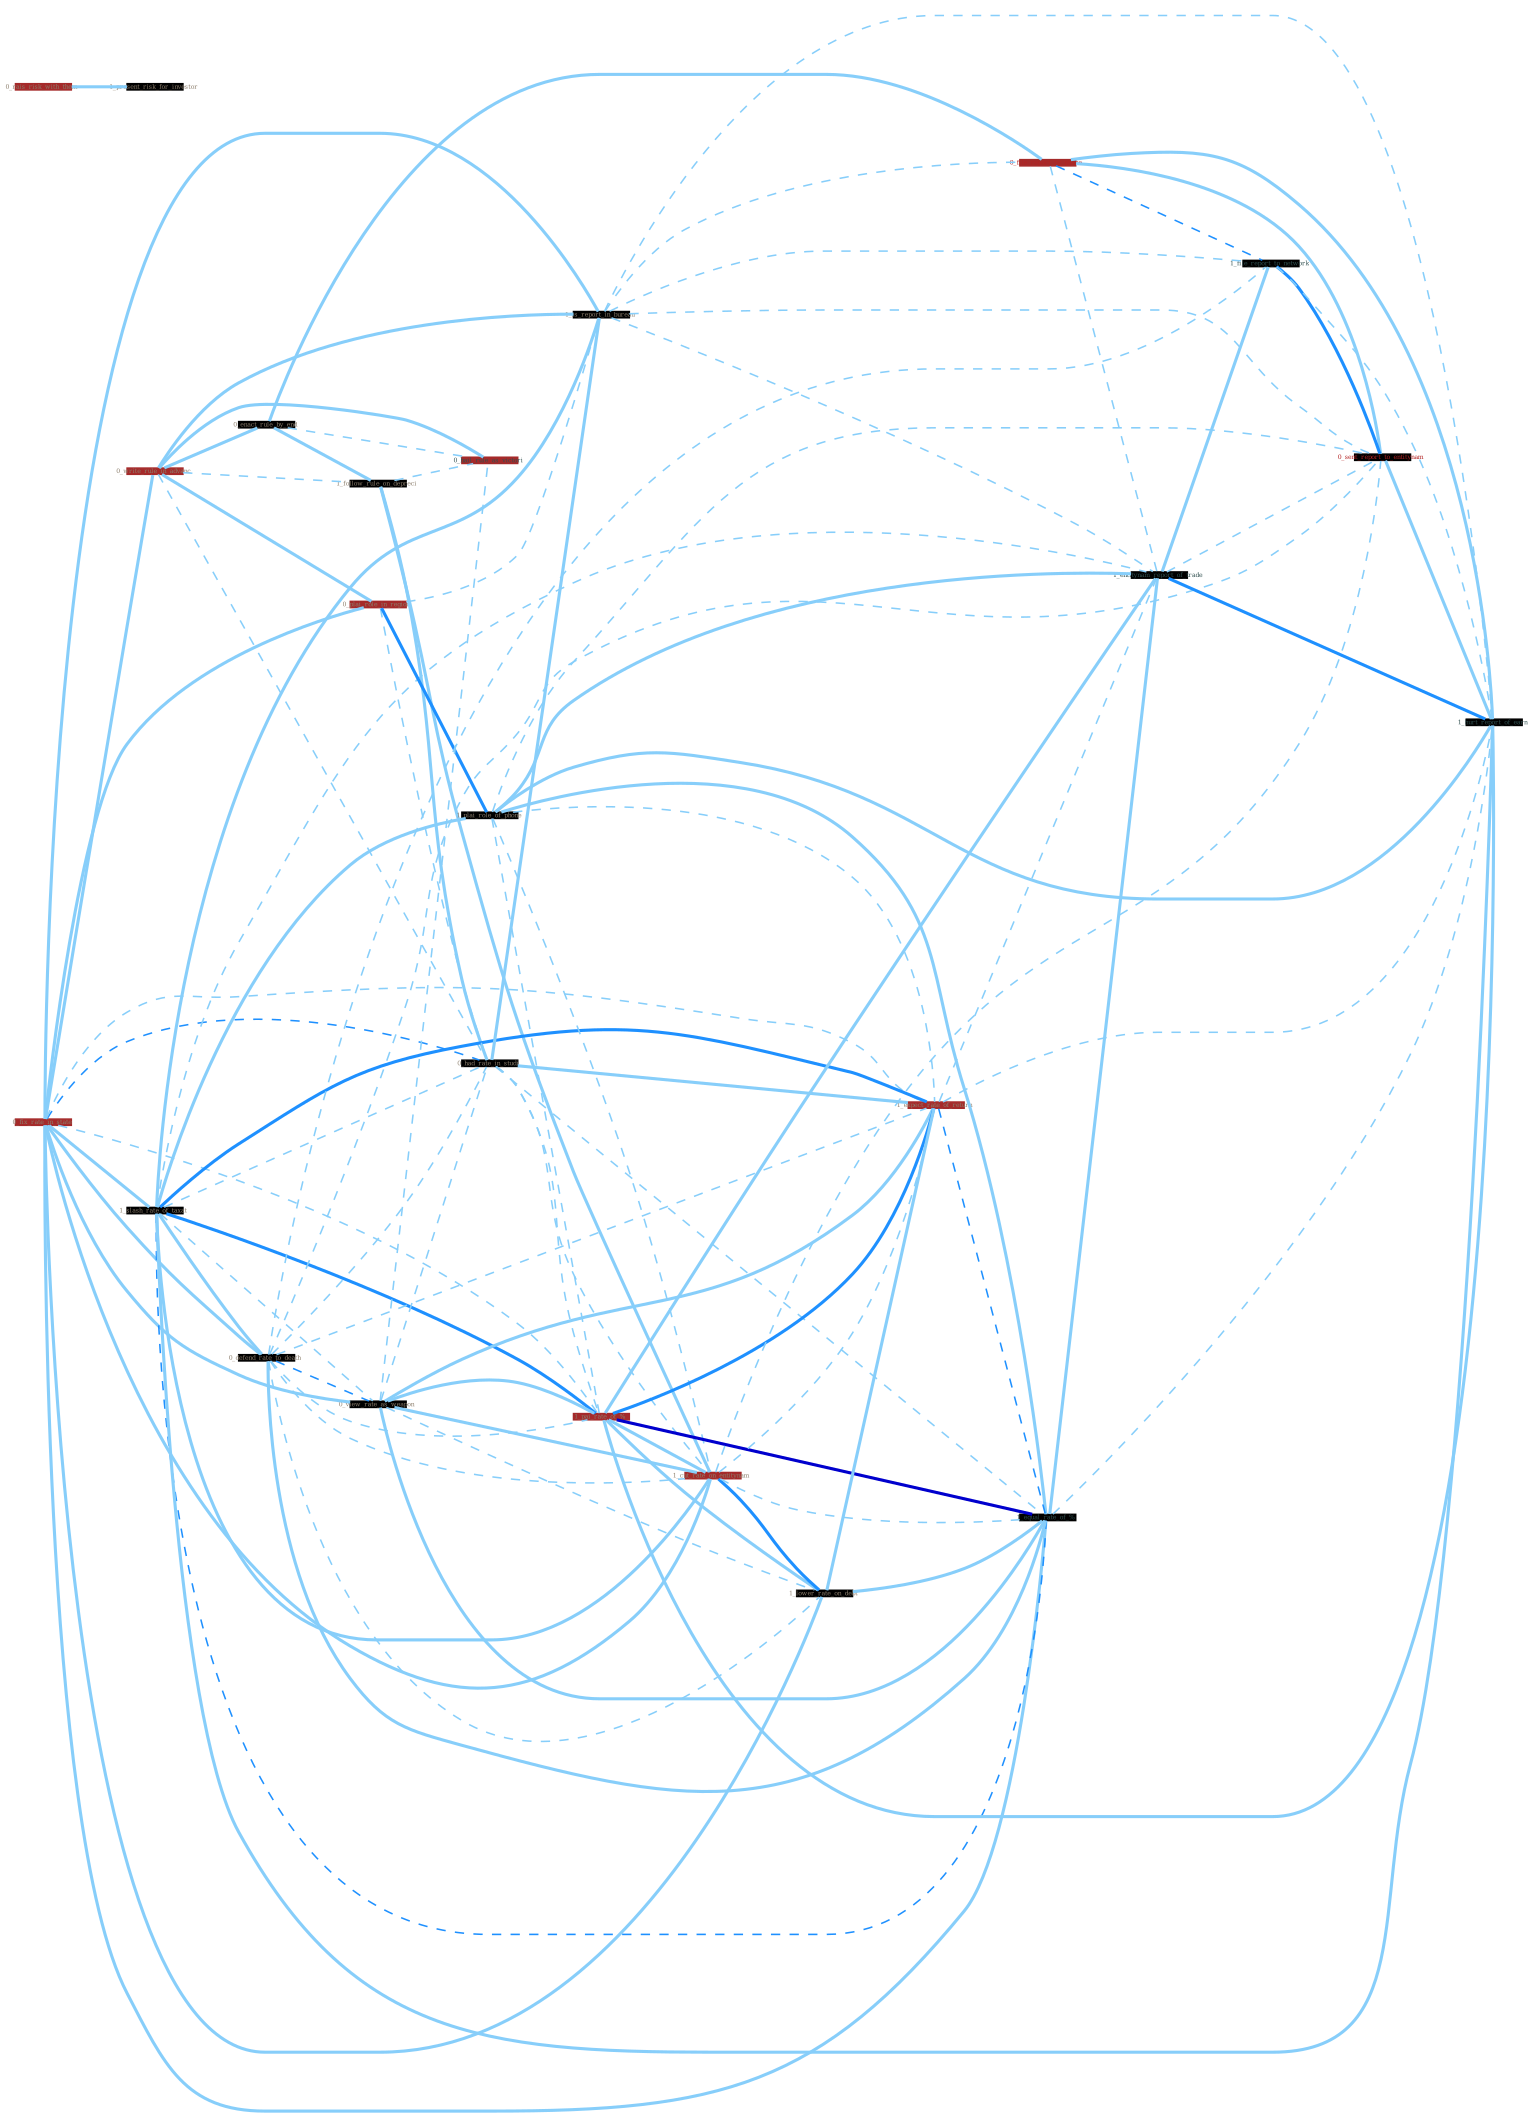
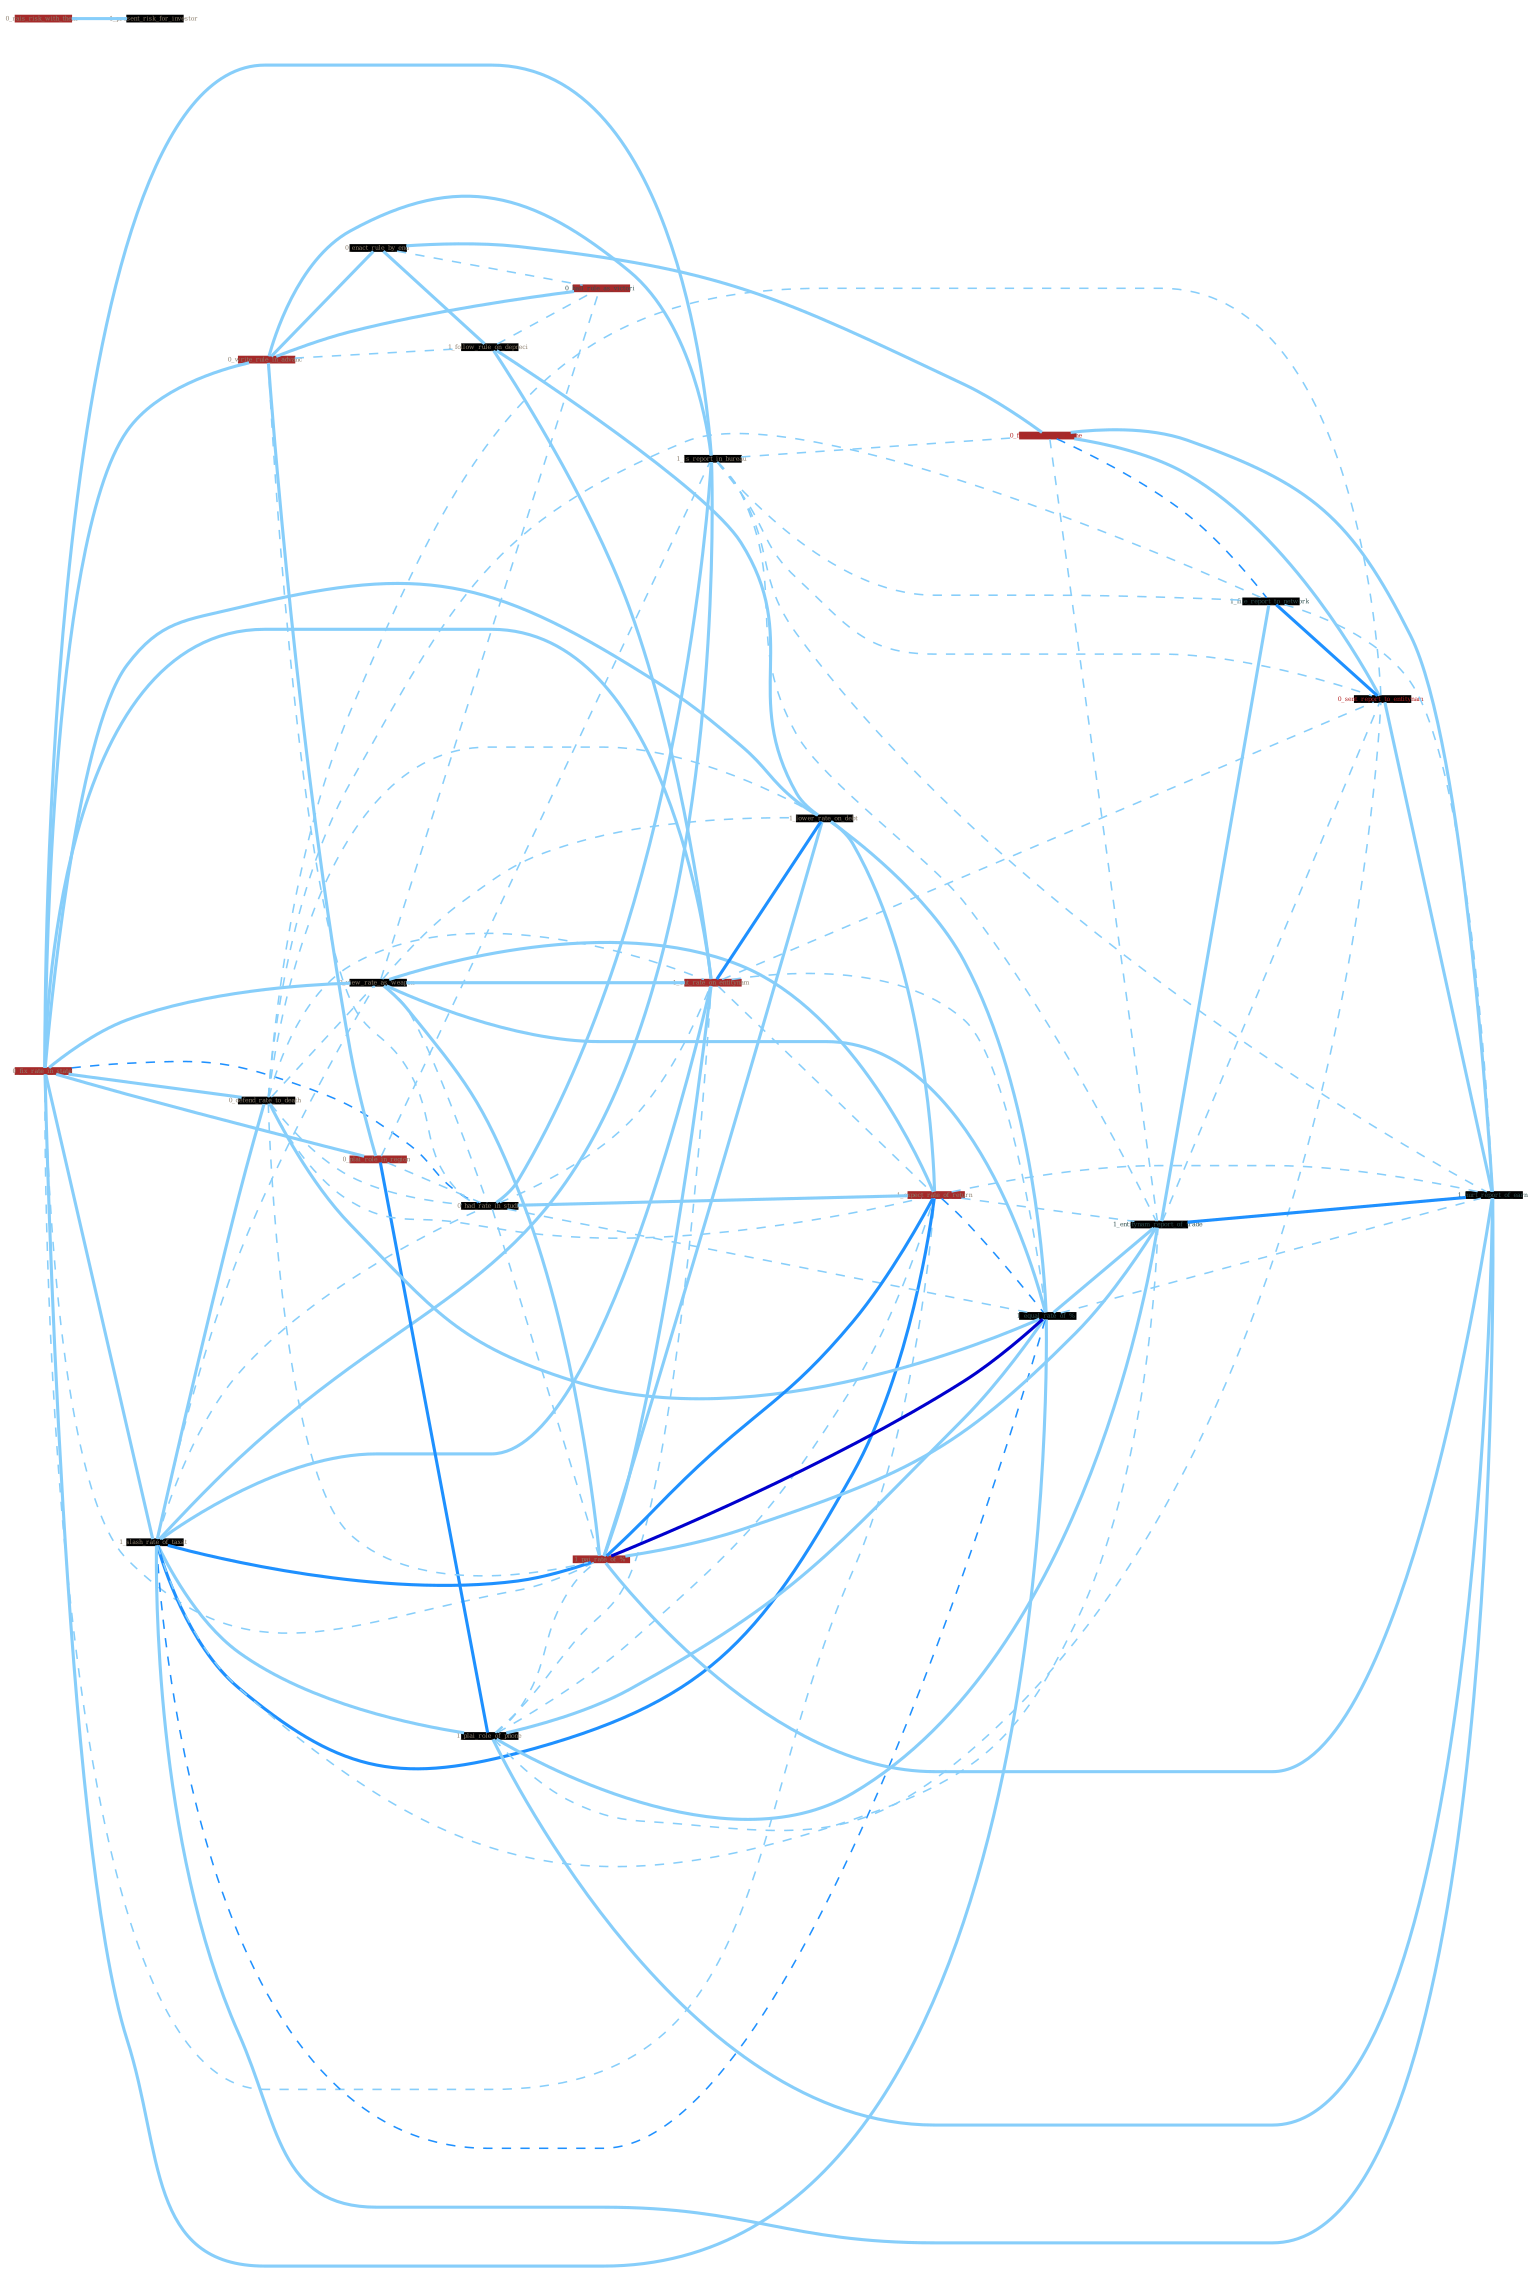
(431, 774) -> (735, 535)
(322, 1381) -> (322, 1041)
